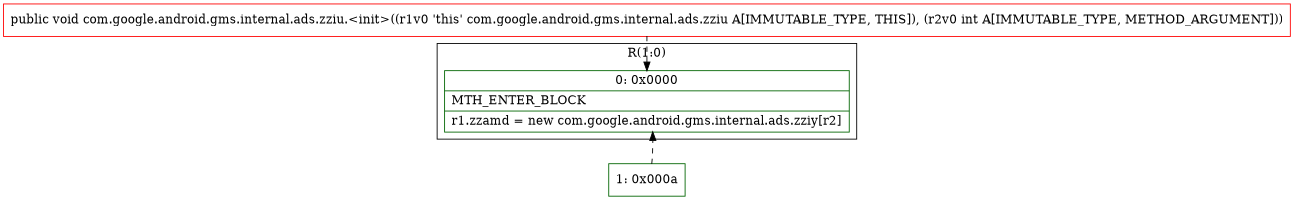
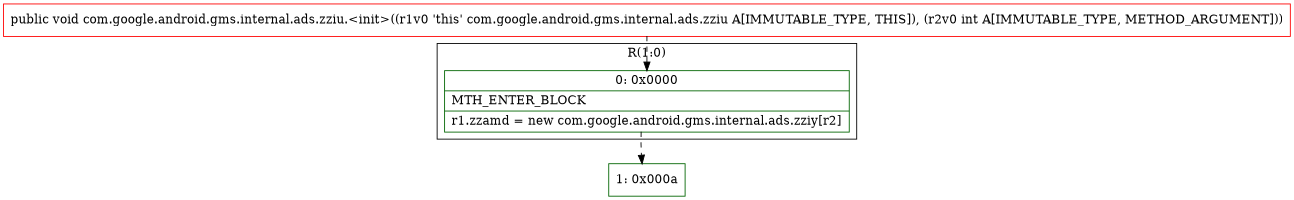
(653, 152) -> (641, 145)
